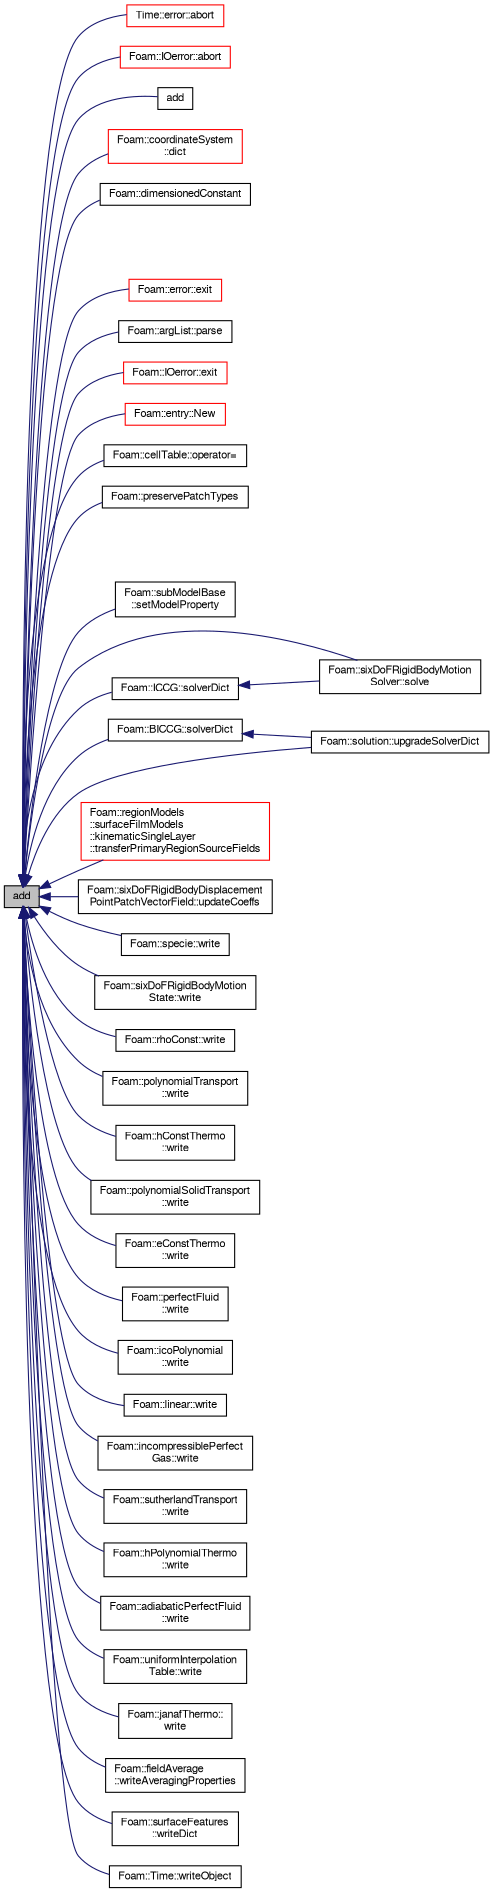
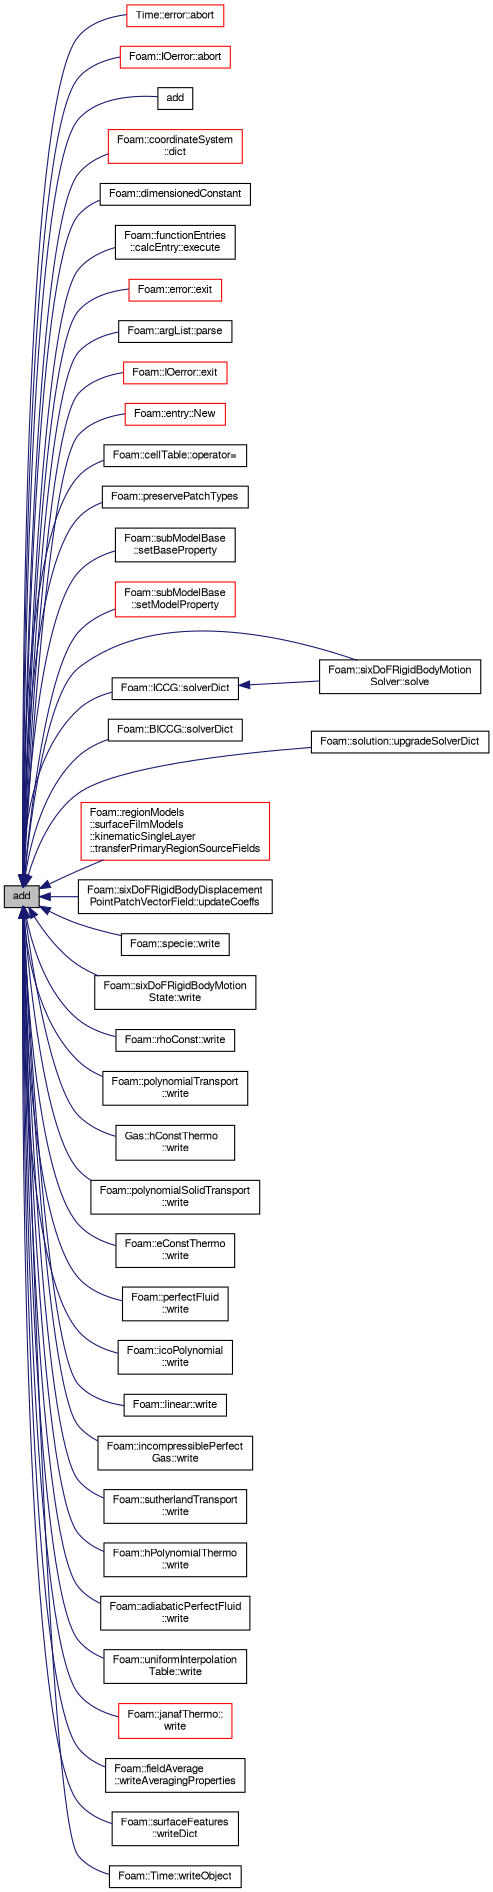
none -> (175, 242)
none -> (175, 545)
(175, 599) -> (175, 599)
(282, 736) -> none
(175, 1143) -> (175, 1143)
(175, 1721) -> (175, 1721)
